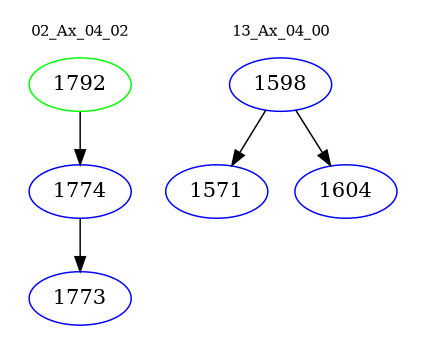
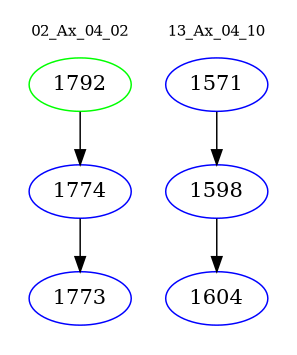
(281, 32) -> (217, 32)
(253, 131) -> (217, 131)
